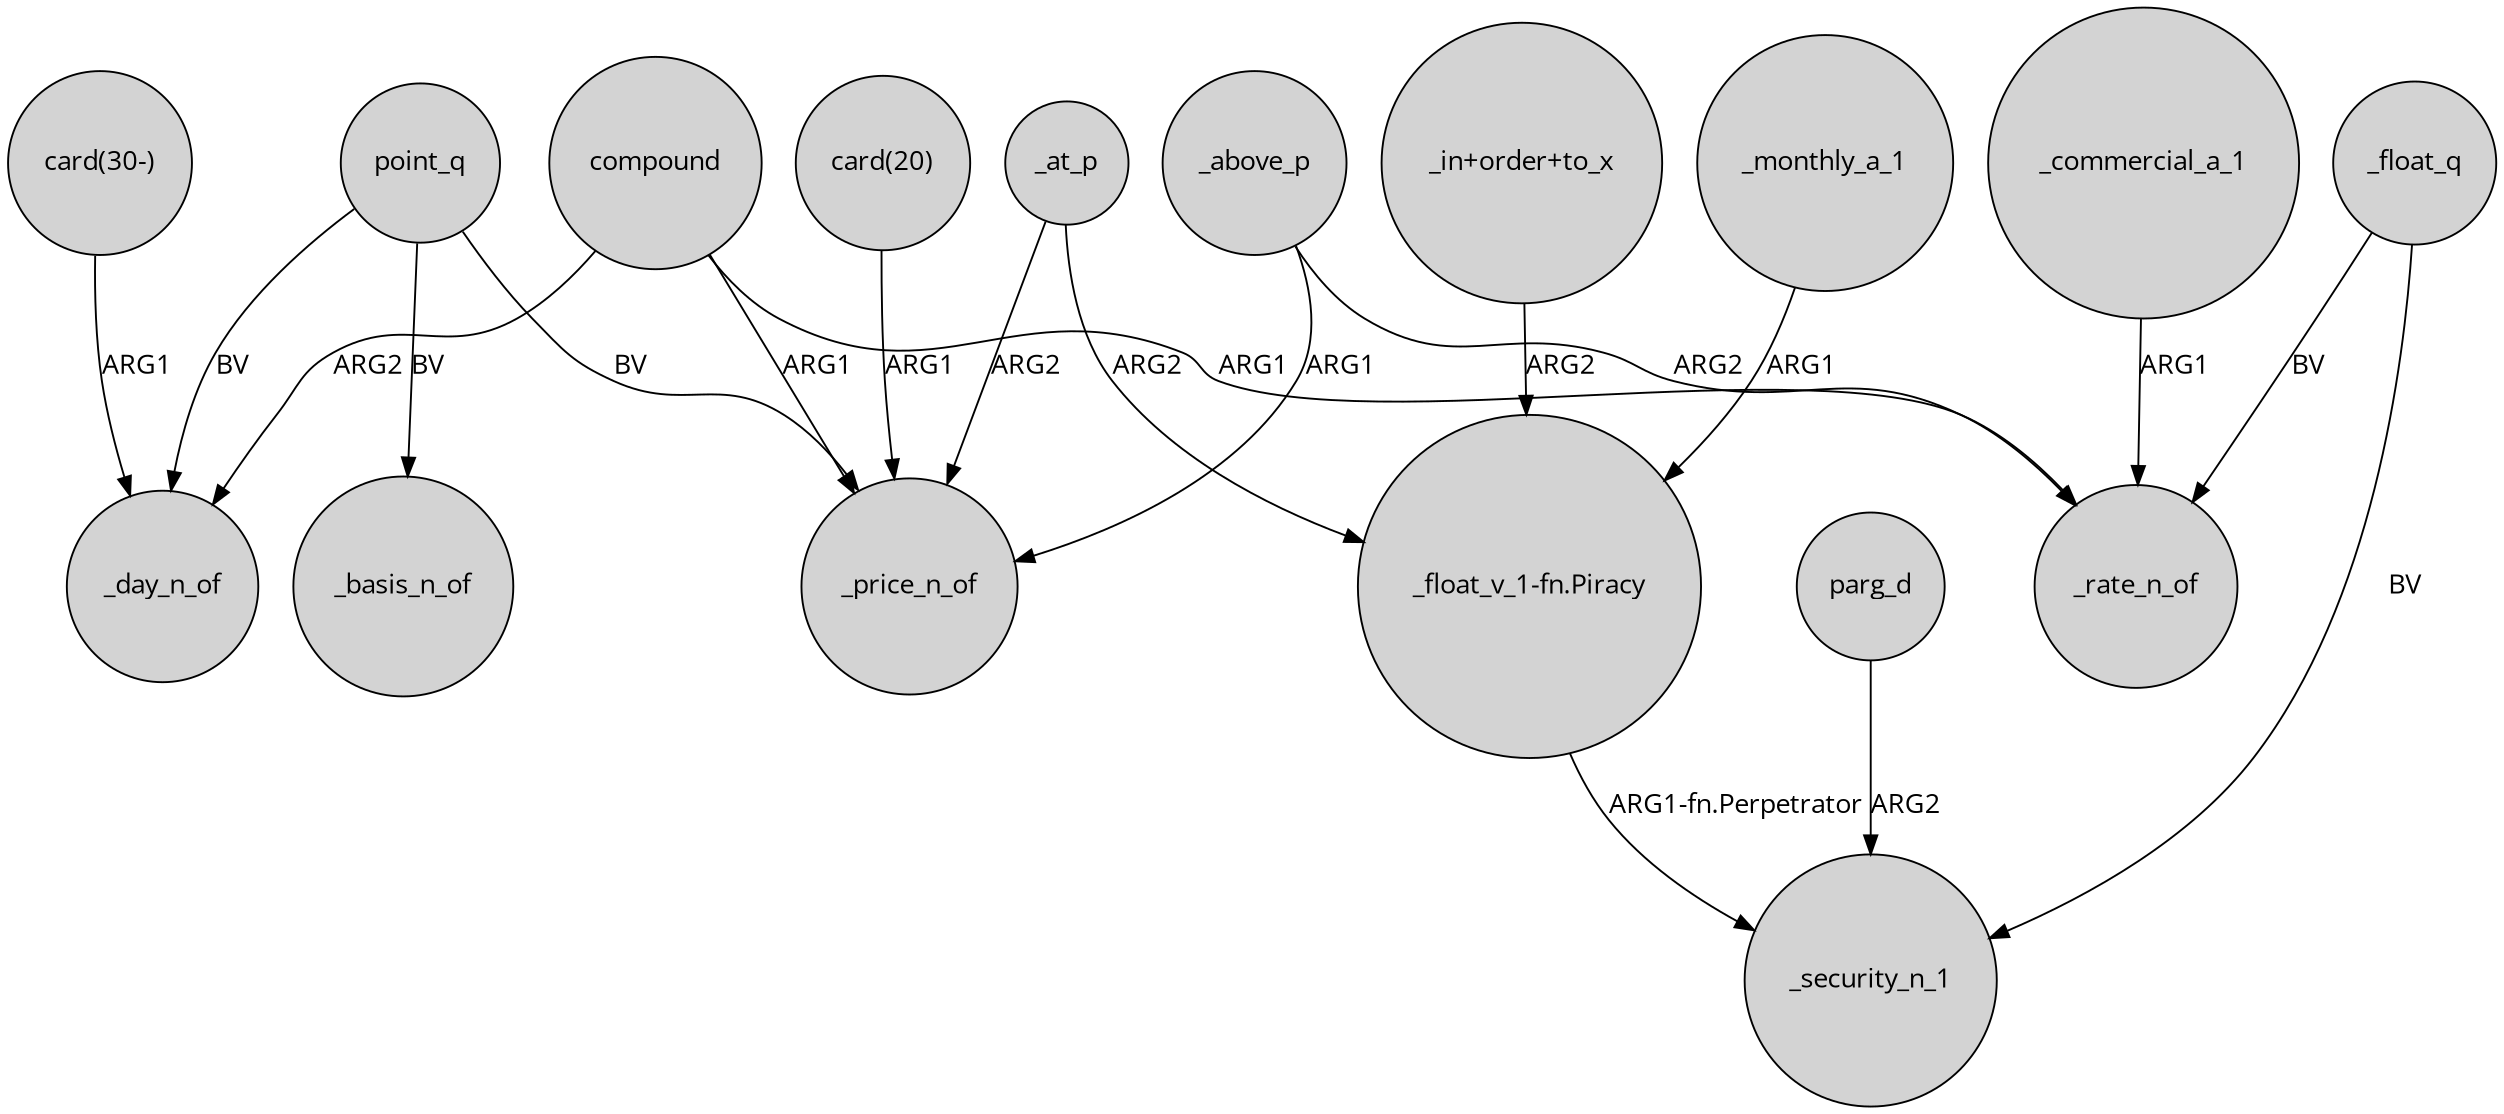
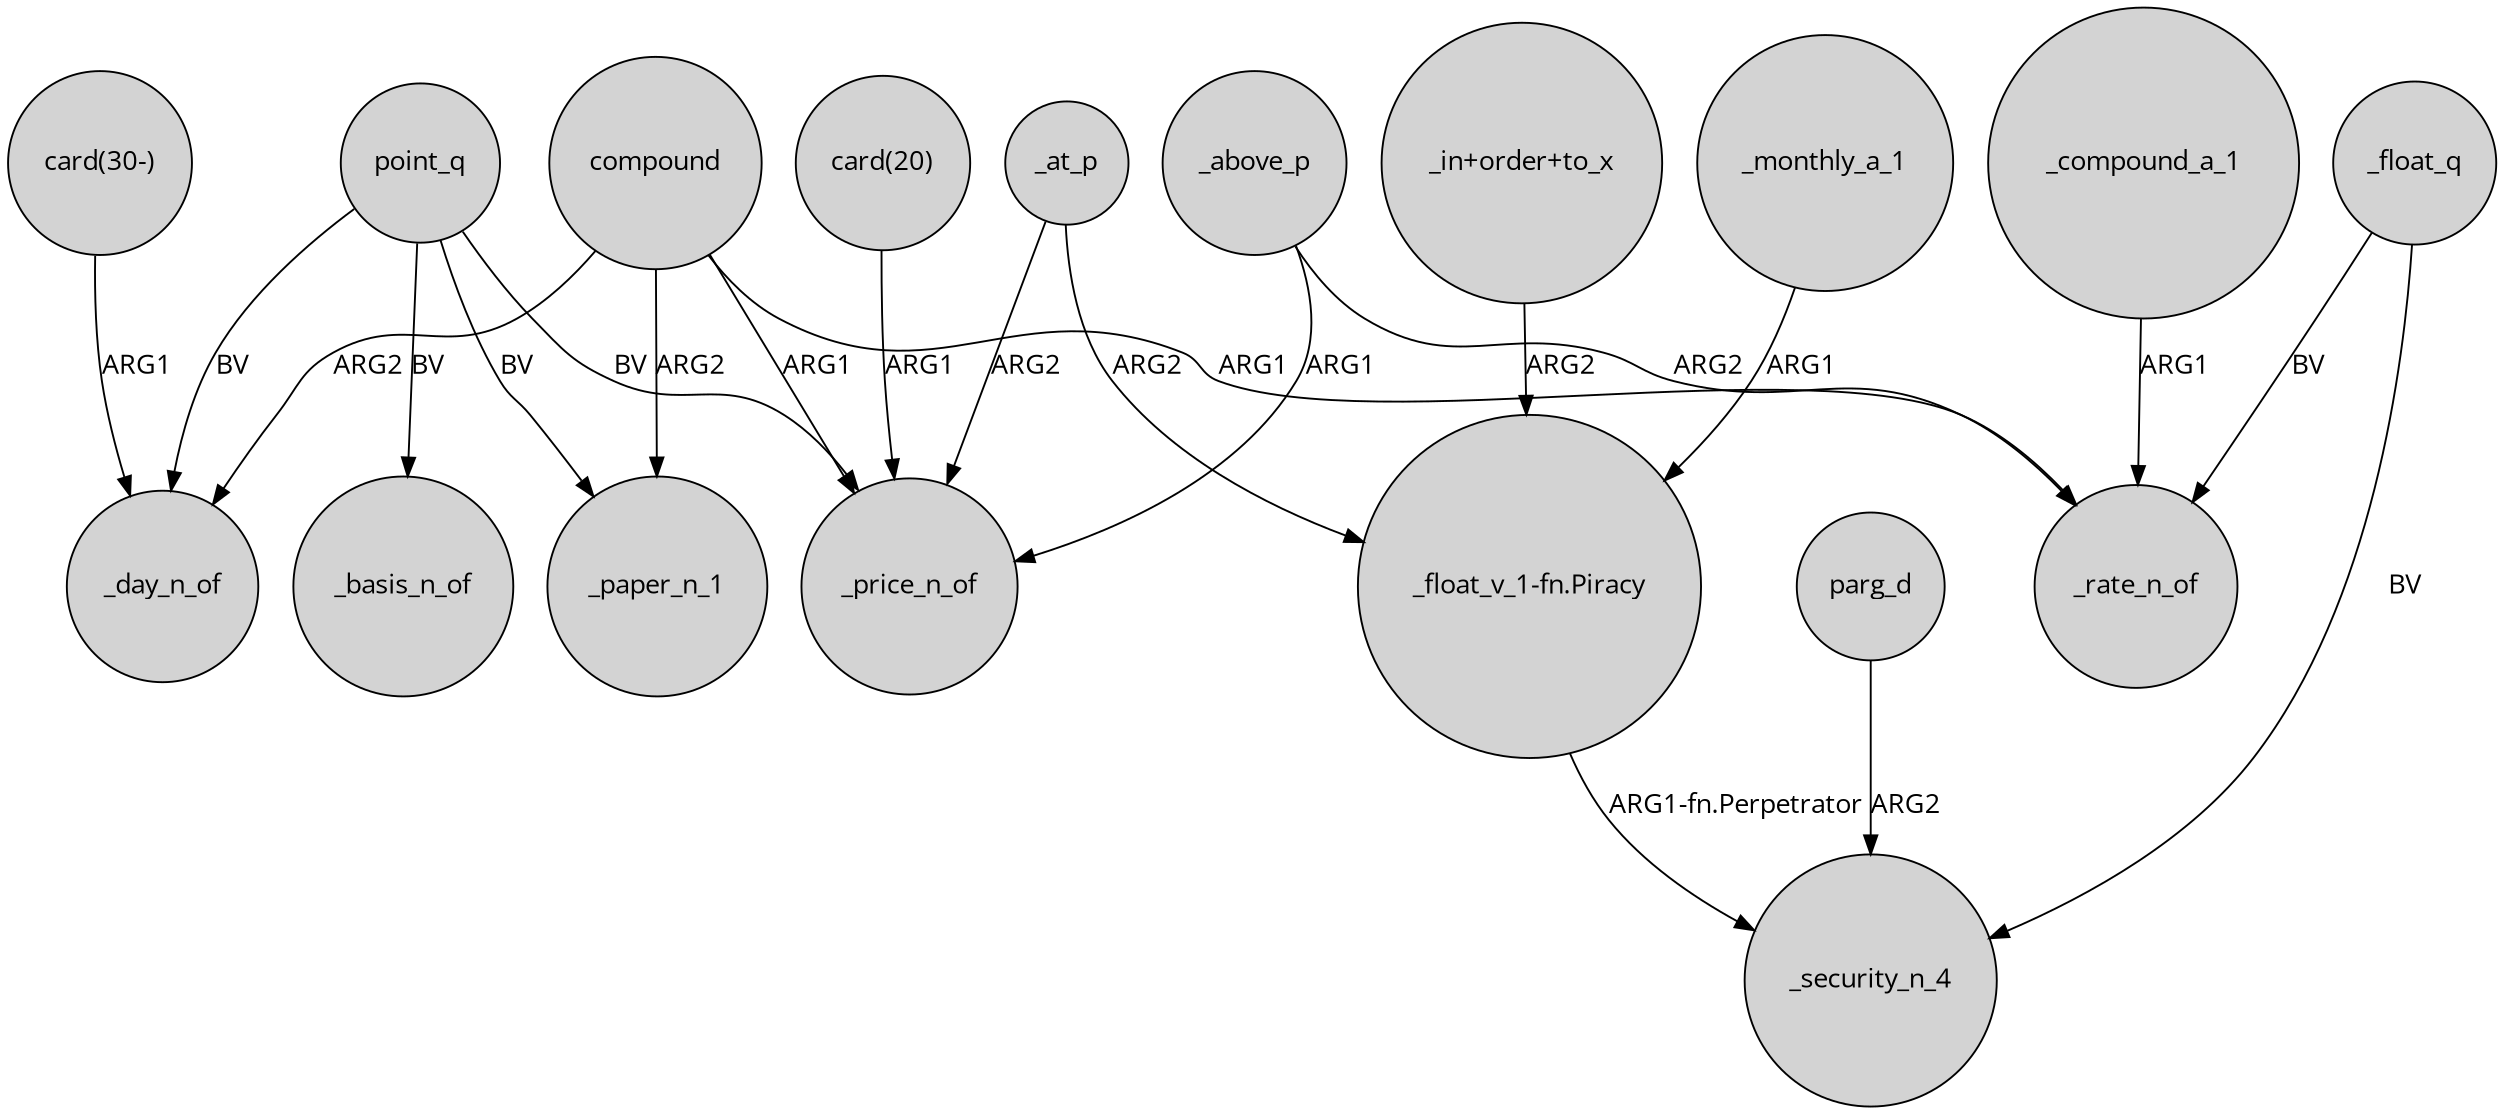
(2144, 163) -> (2144, 163)
none -> (657, 586)
(1871, 980) -> (1871, 980)
